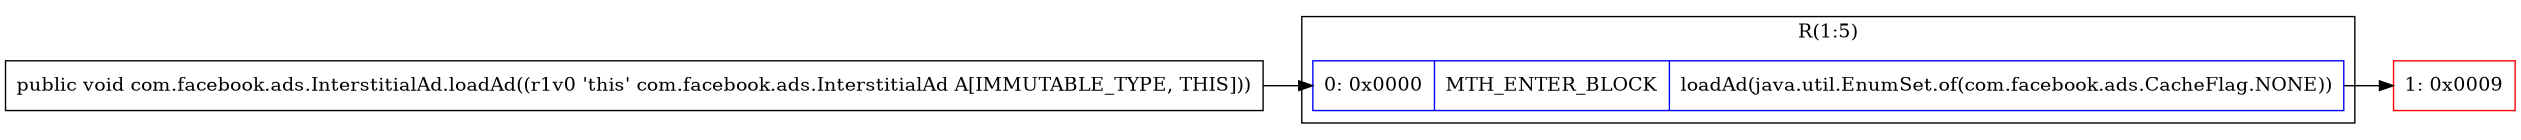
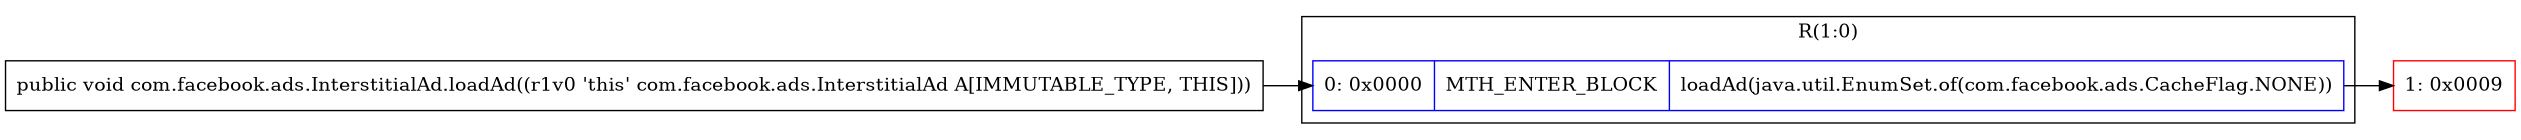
(1828, 32) -> (1828, 32)
